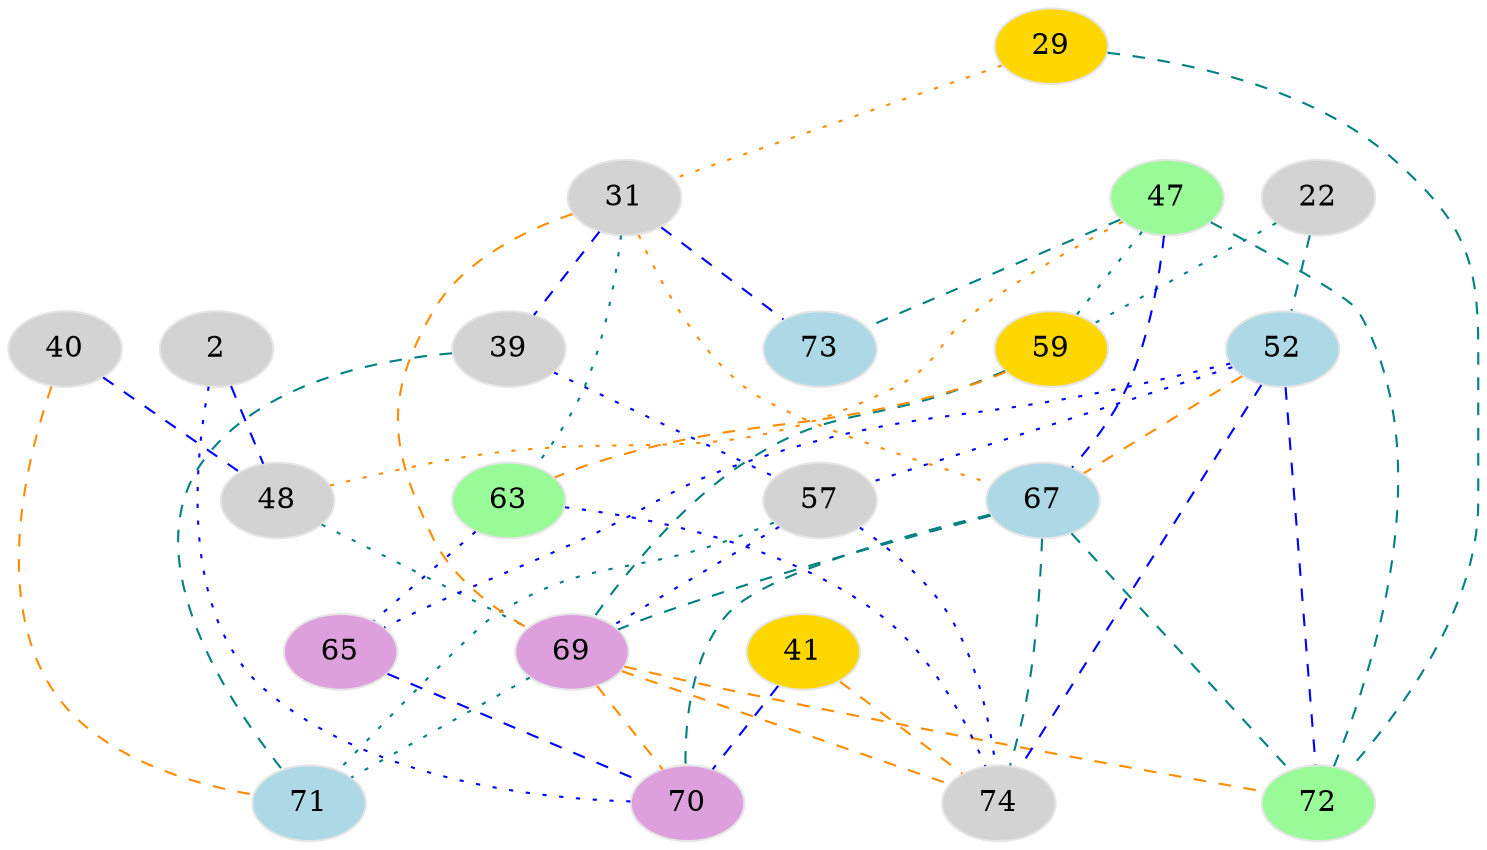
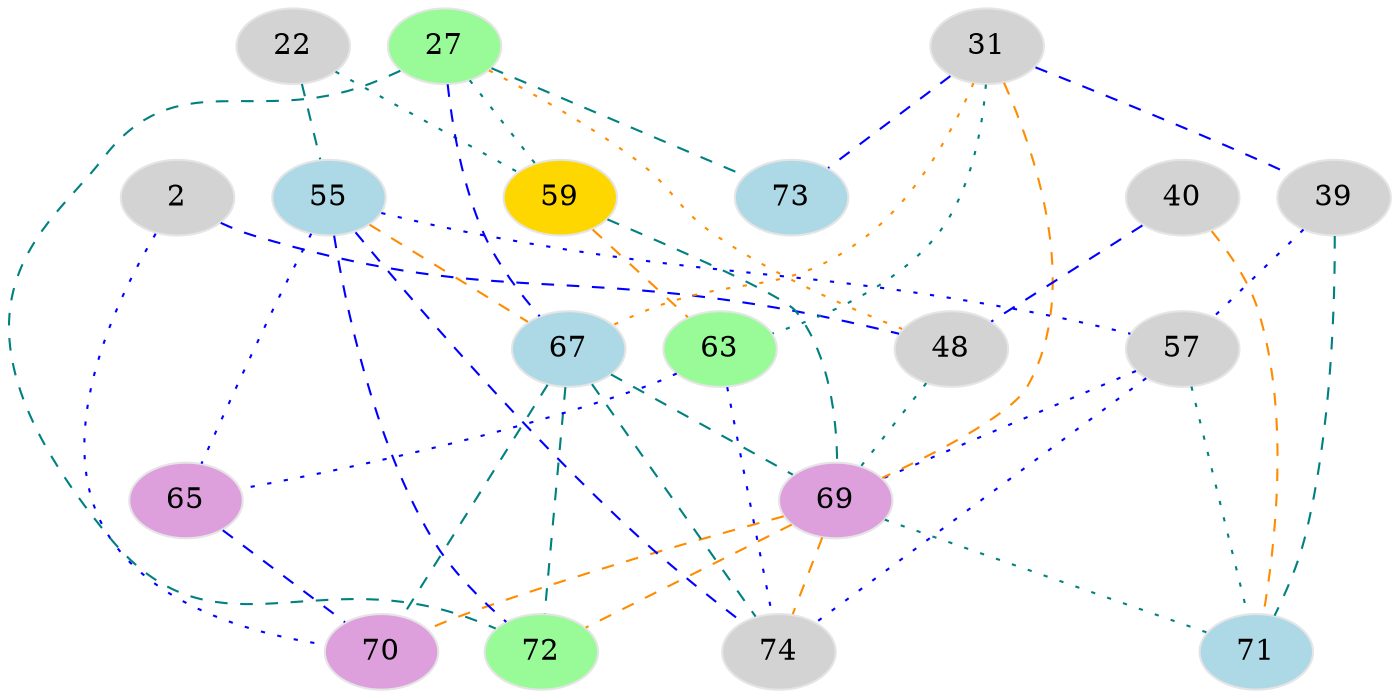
(1051, 46) -> none
(1167, 198) -> (445, 46)
(1283, 349) -> (329, 198)
(803, 652) -> none
